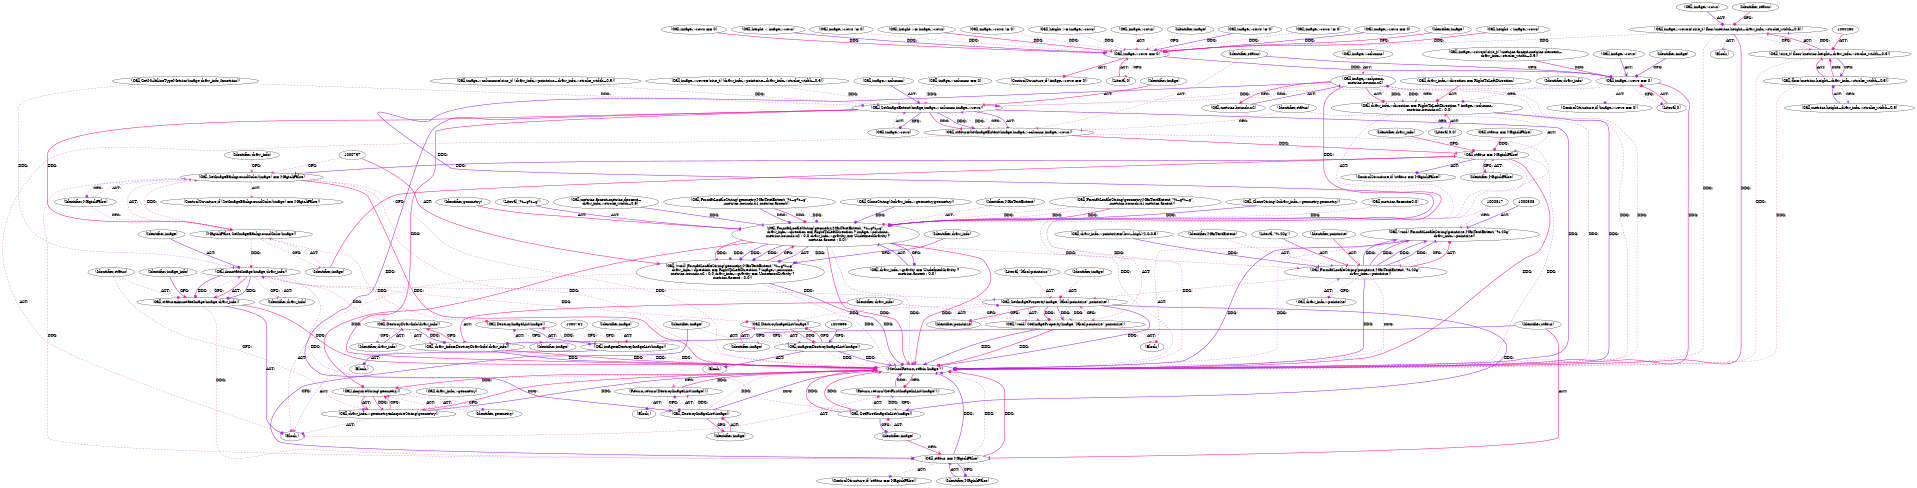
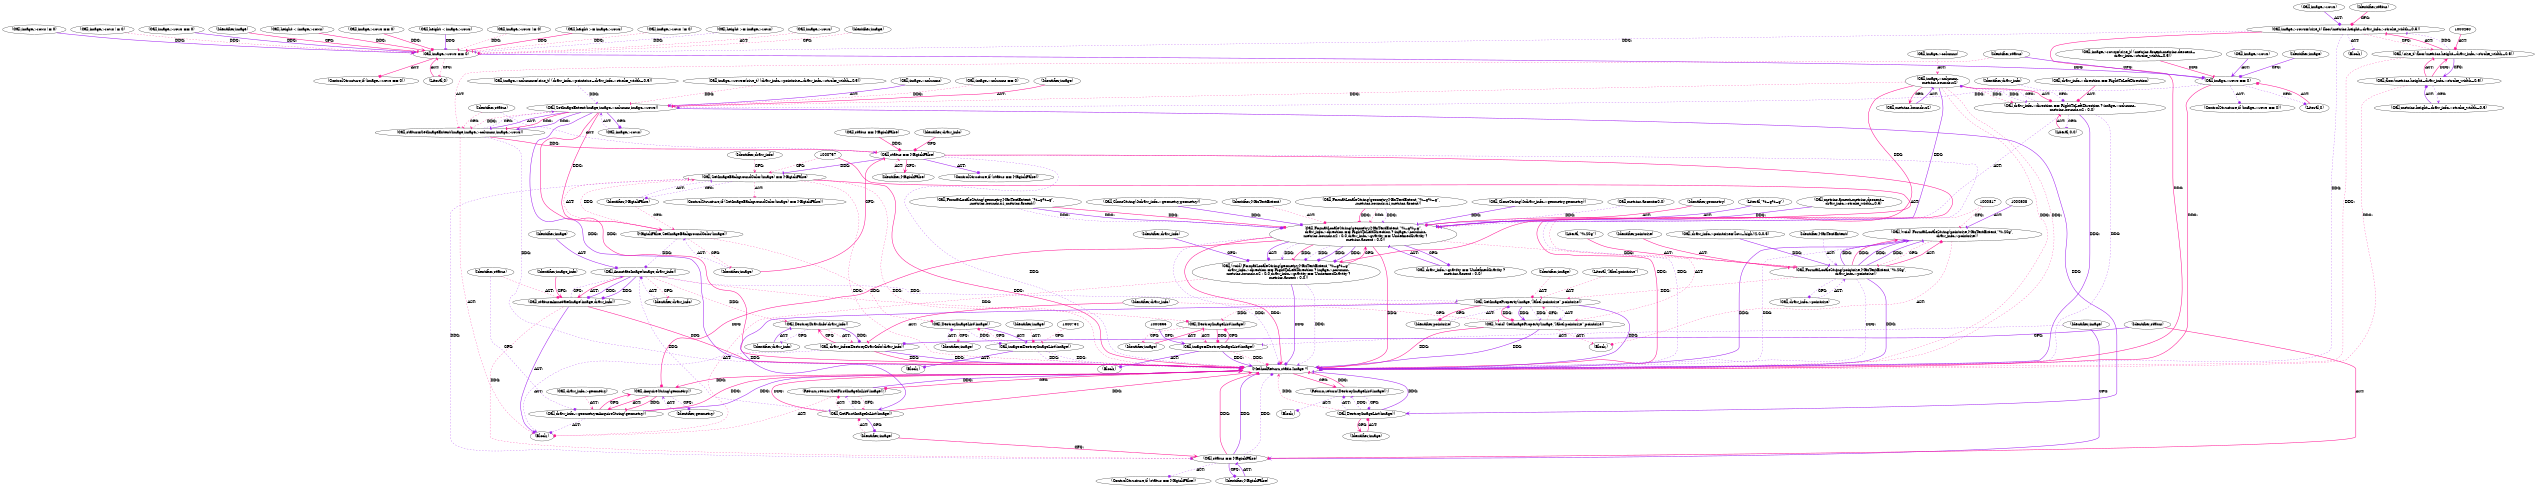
(186, 81) -> none
(251, 252) -> (662, 252)
(774, 373) -> (1313, 380)
